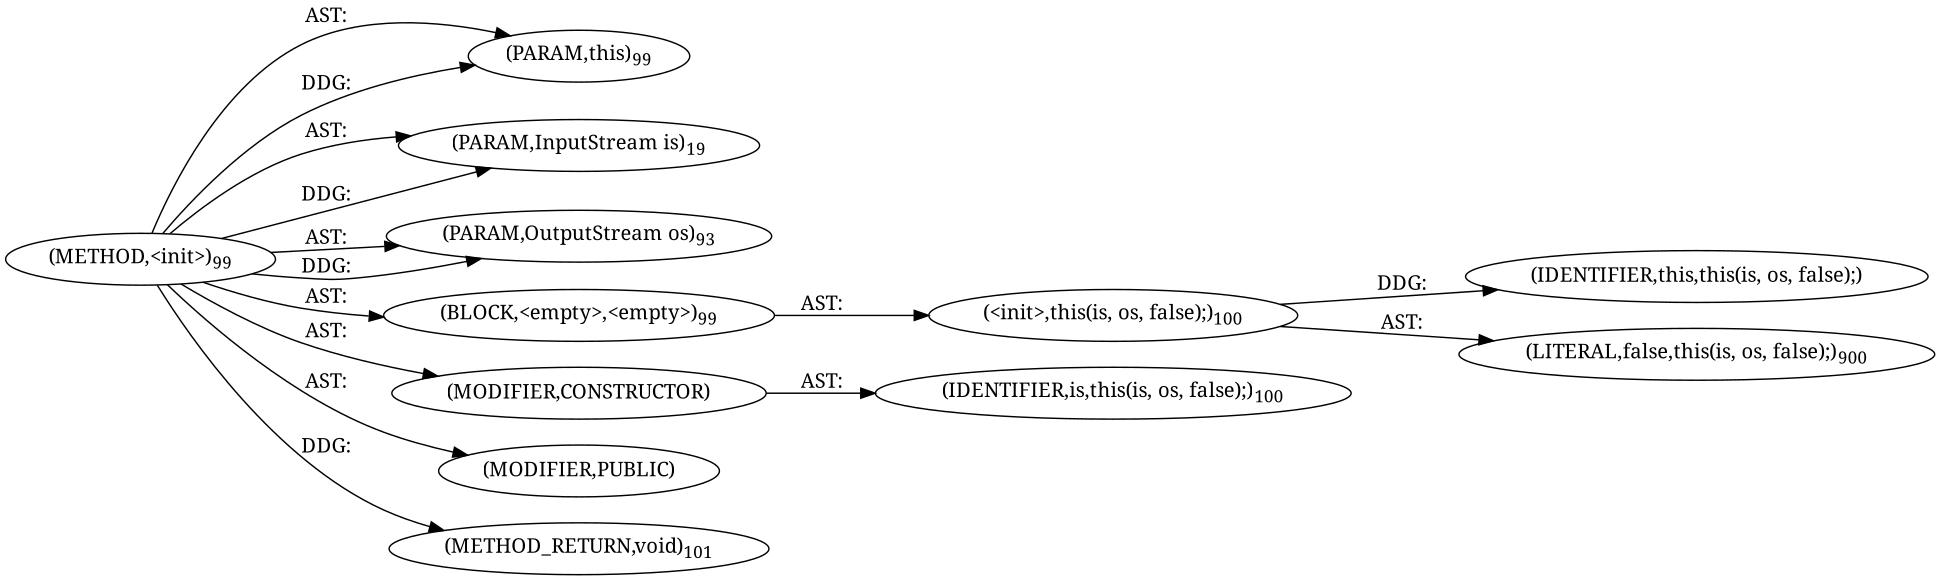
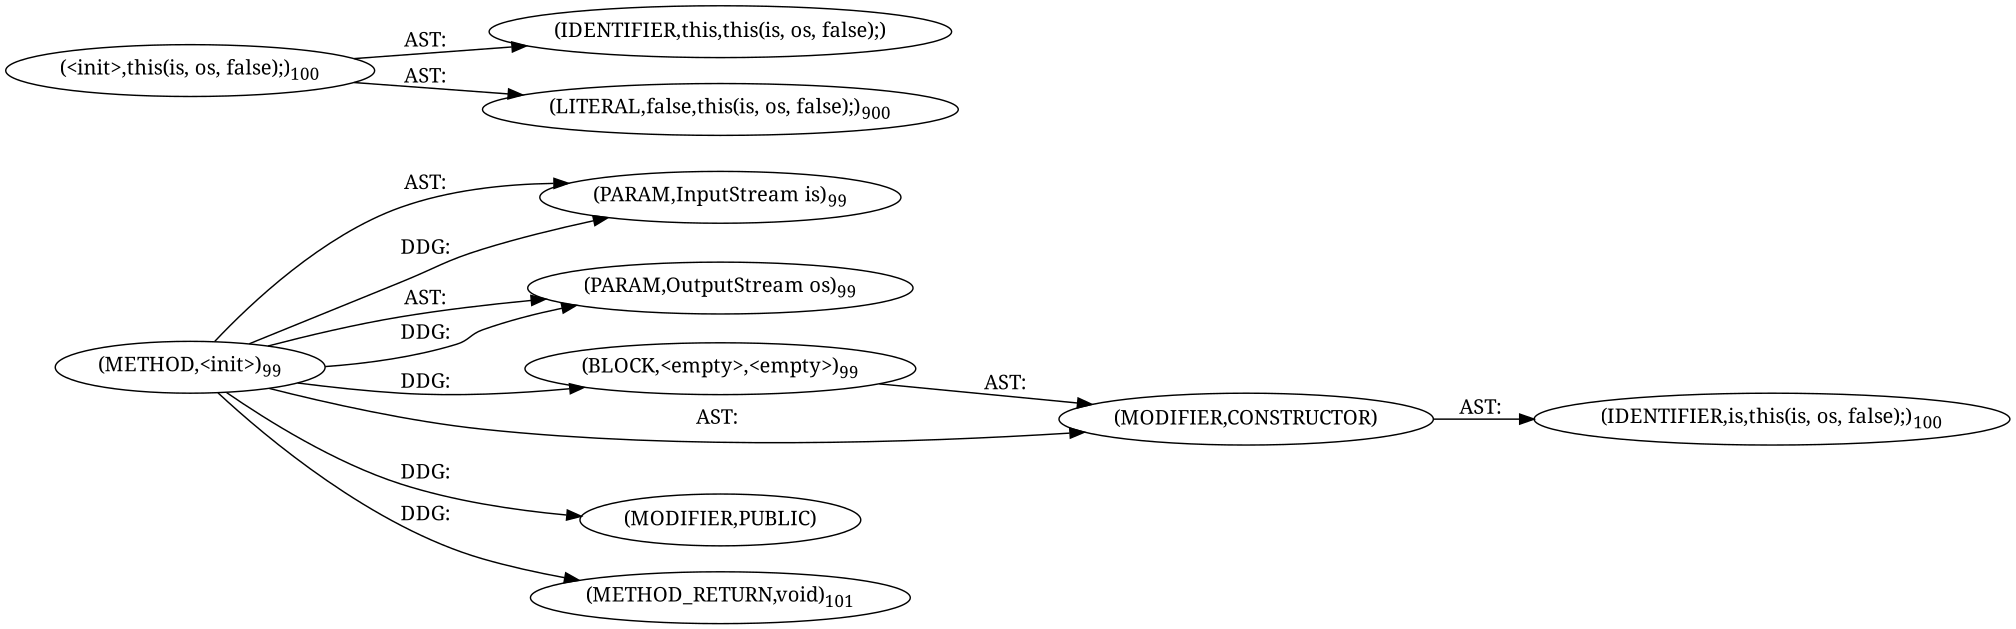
(579, 56) -> none
(696, 143) -> (838, 195)
(706, 234) -> (847, 286)
(1405, 284) -> (429, 41)
(329, 297) -> (429, 382)
(844, 315) -> (978, 393)
(329, 382) -> (429, 473)
